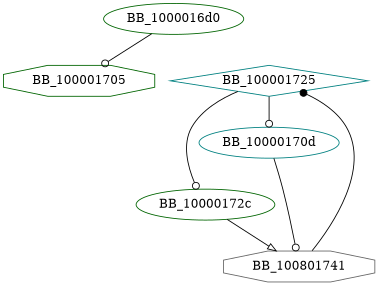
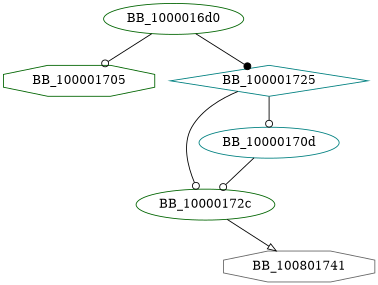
(353, 168) -> (220, 49)
(286, 201) -> (240, 171)
